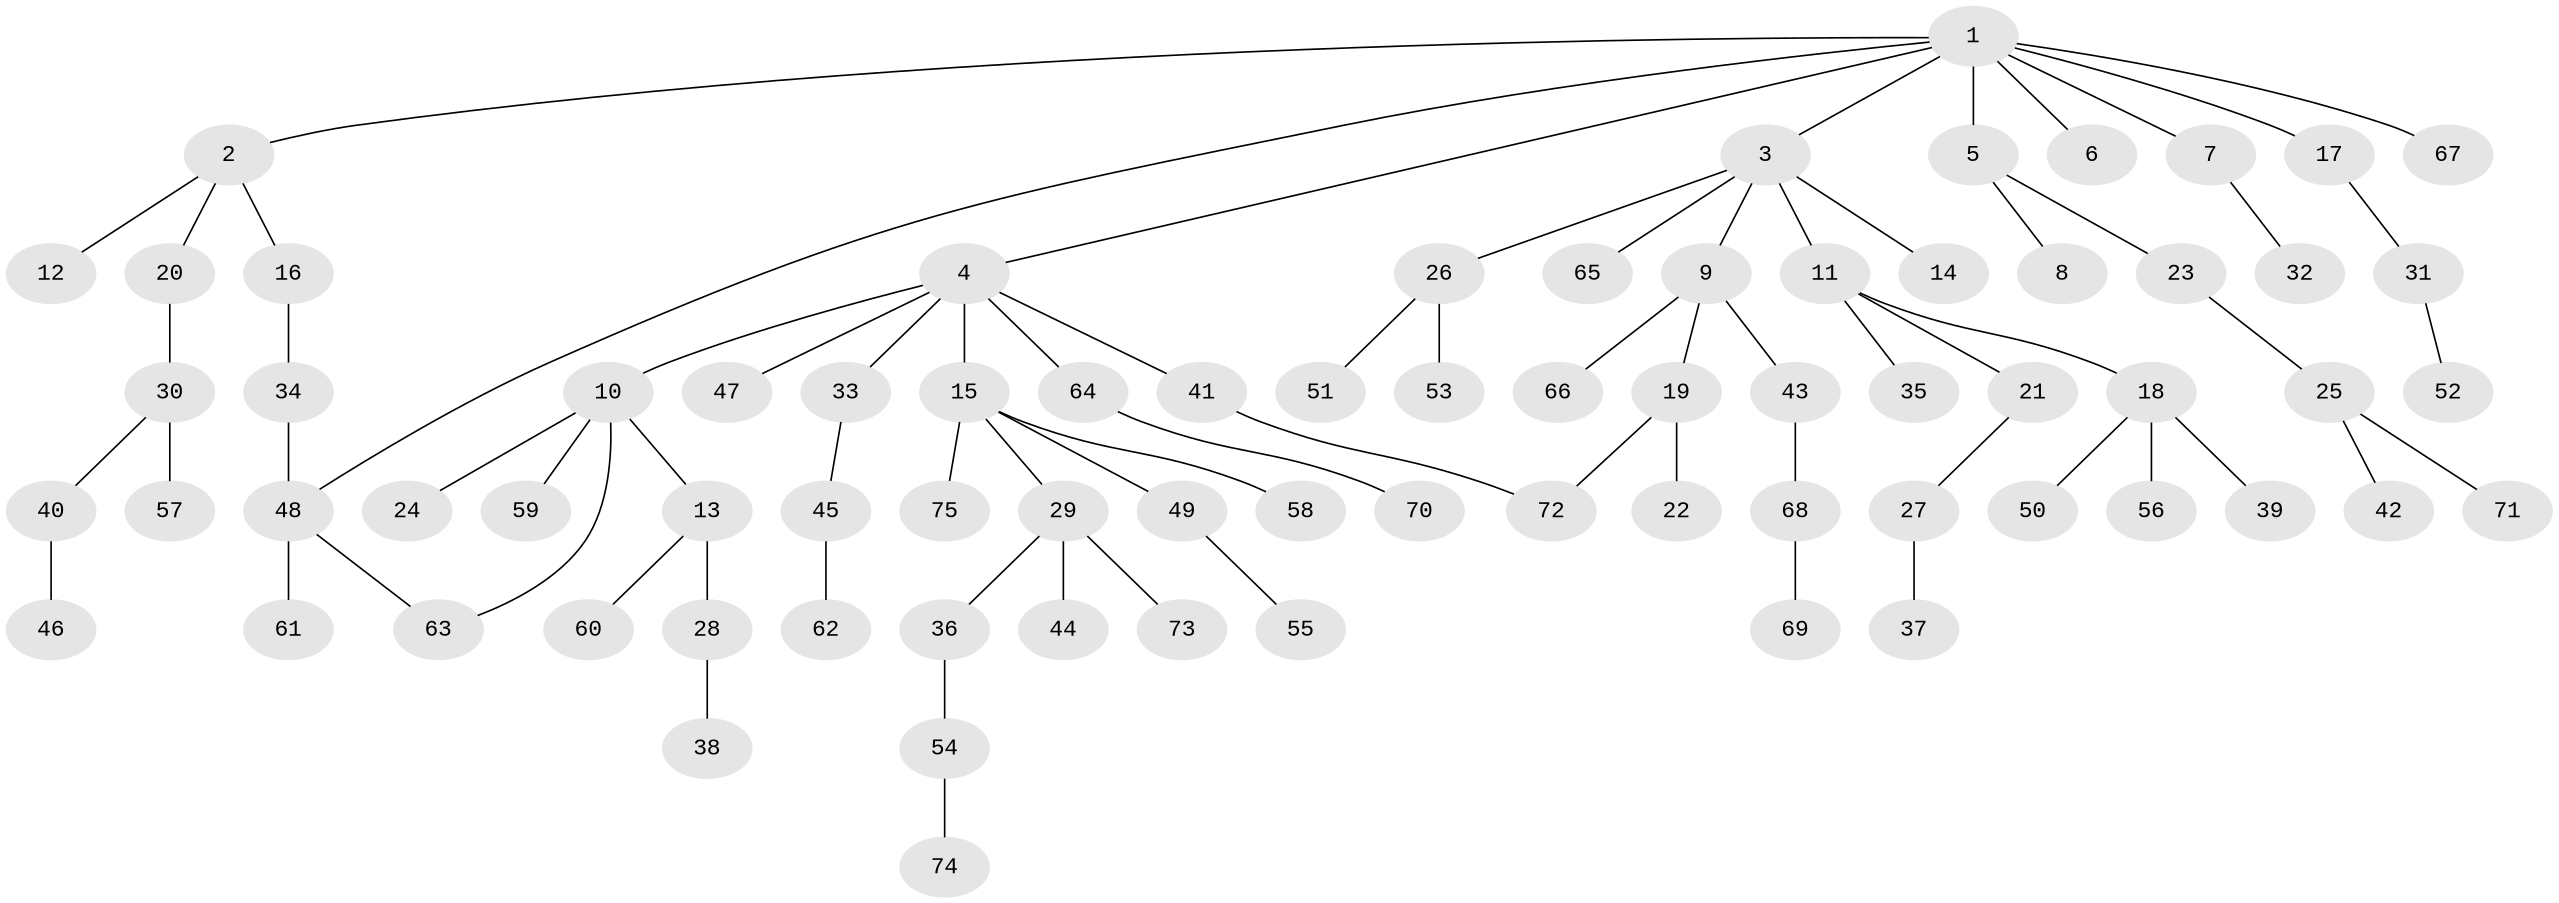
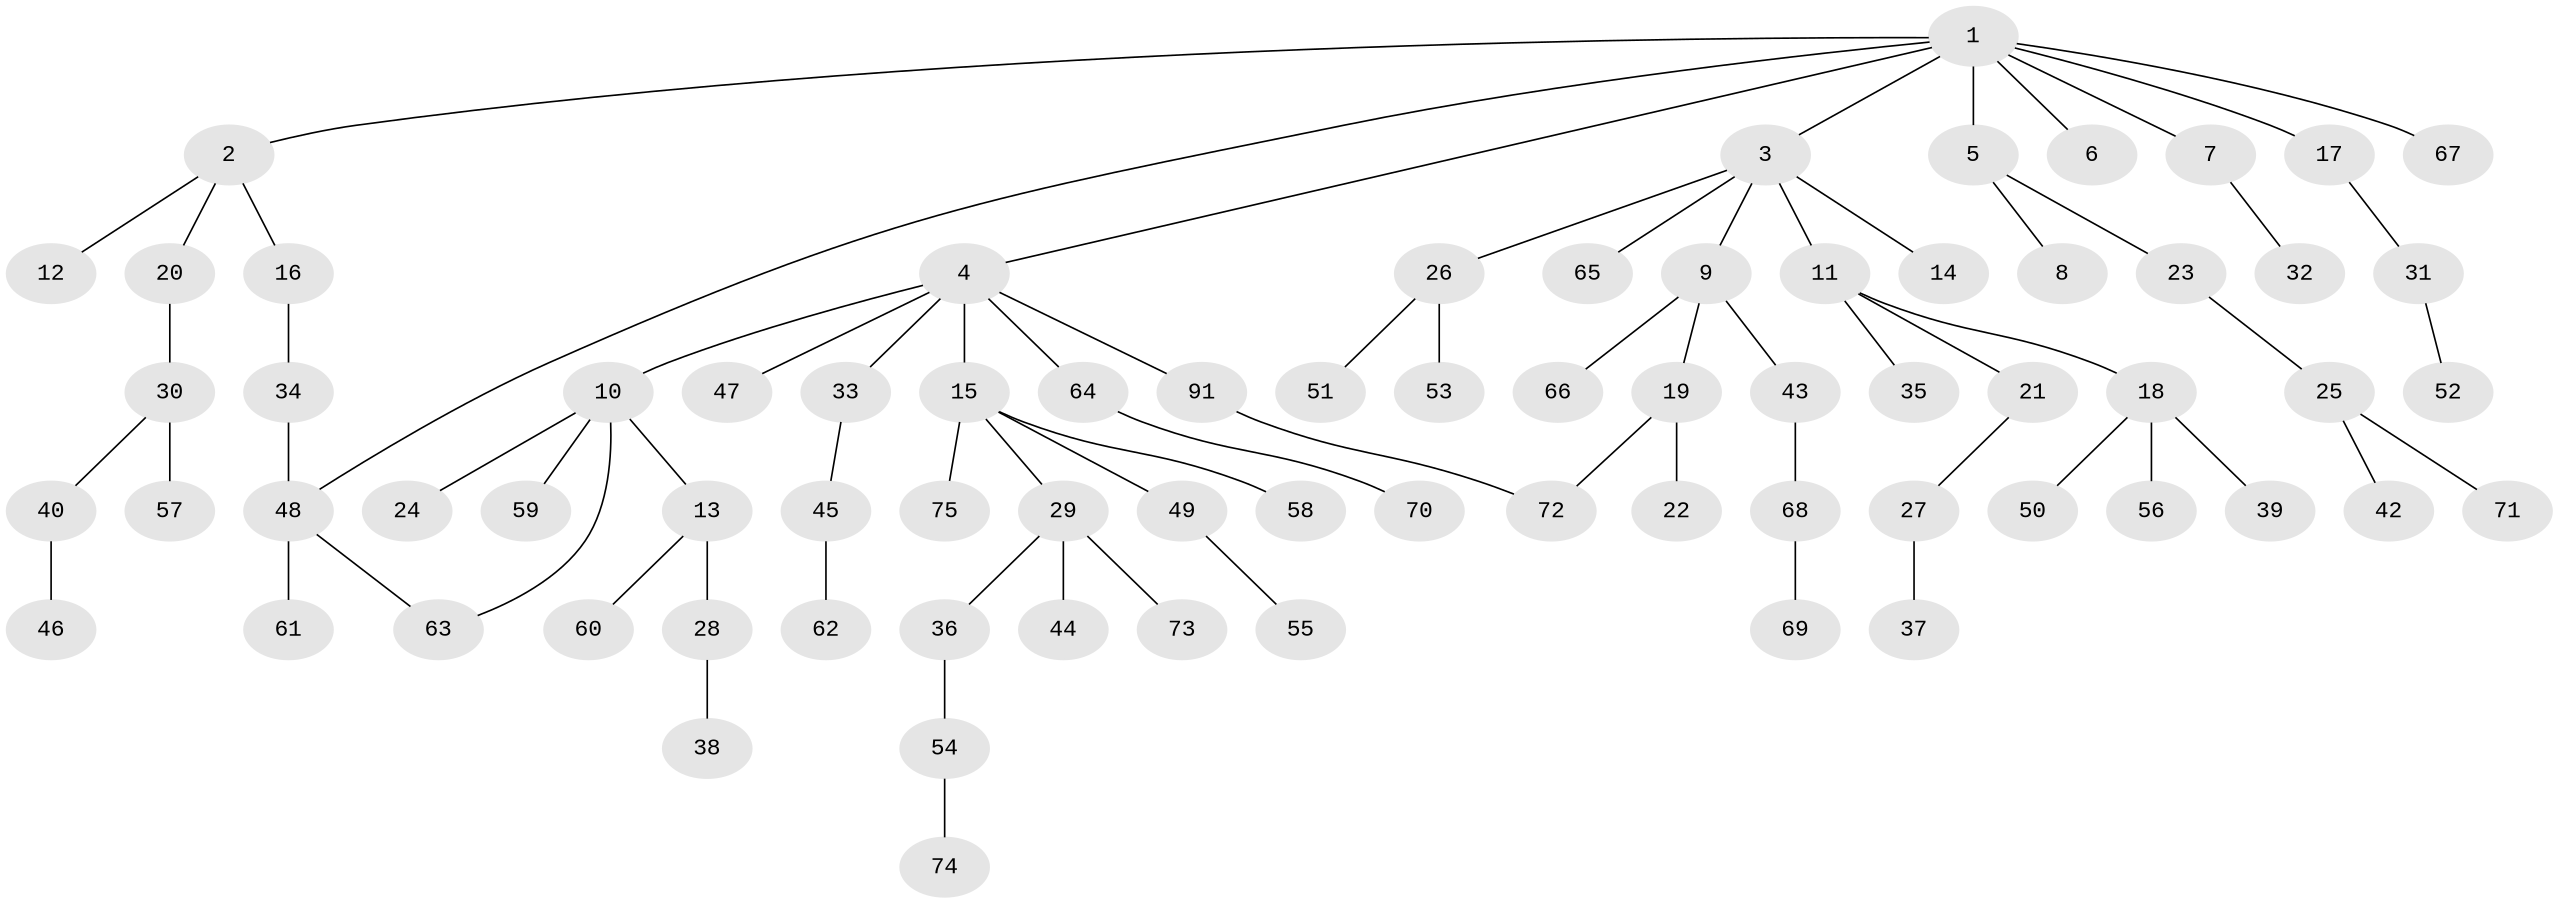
(1202, 392) -> (1202, 392)
